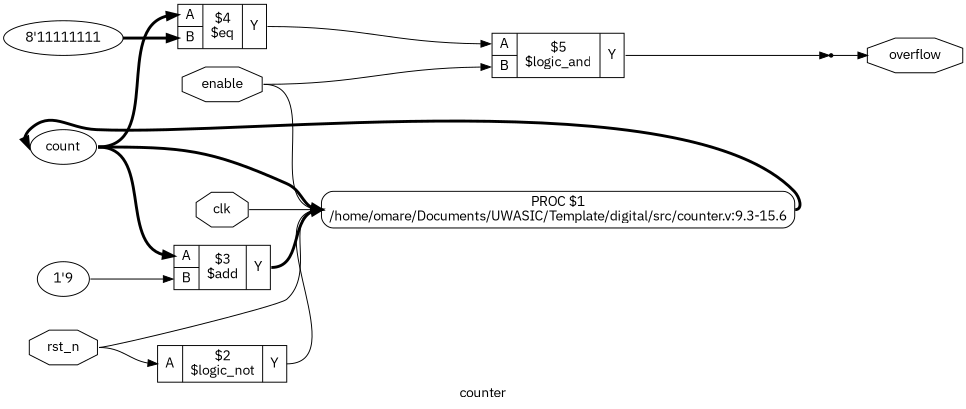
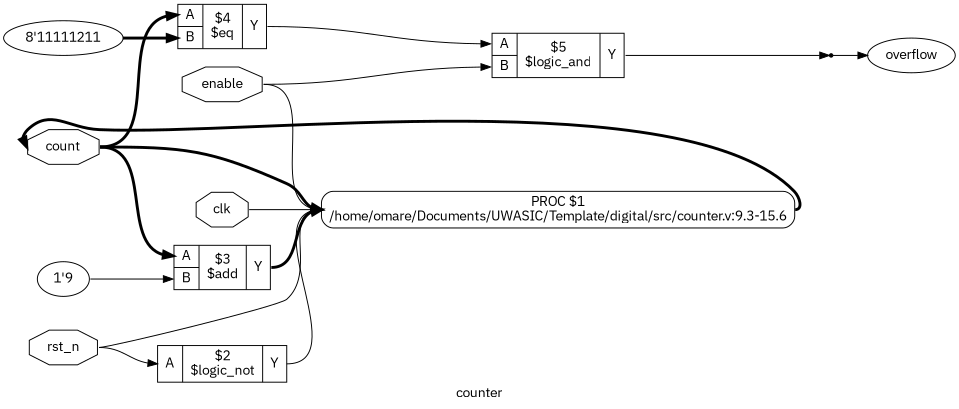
(63, 38) -> (63, 38)
(915, 55) -> (911, 55)
(63, 147) -> (63, 147)
